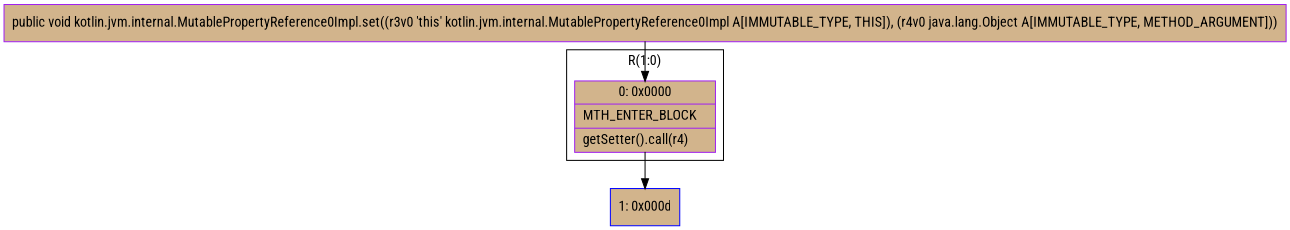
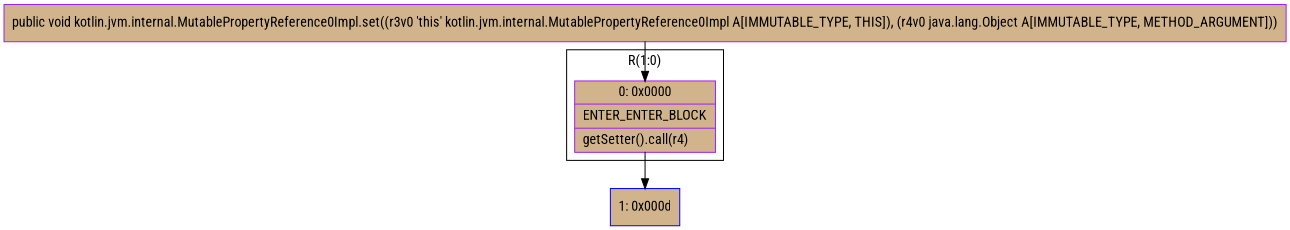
(640, 116) -> (645, 116)
